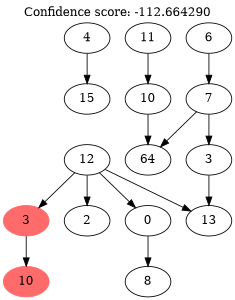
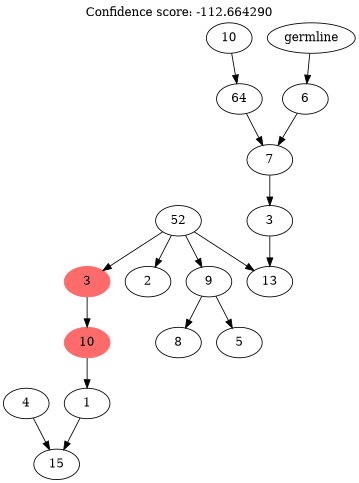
(148, 38) -> none
none -> (311, 38)
(182, 126) -> (253, 126)
(87, 160) -> (178, 221)
(148, 221) -> (209, 282)
none -> (239, 343)
none -> (87, 403)
